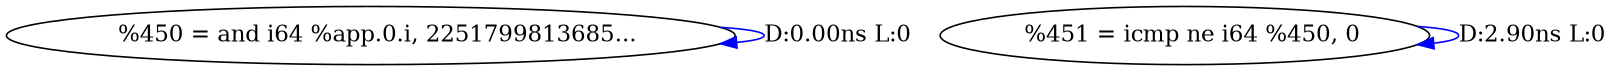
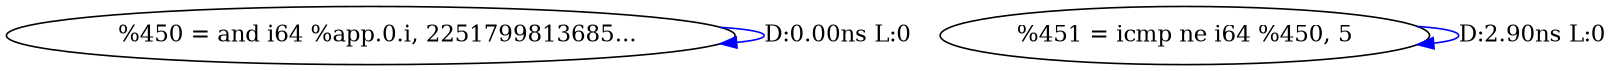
(1185, 36) -> (1185, 36)
